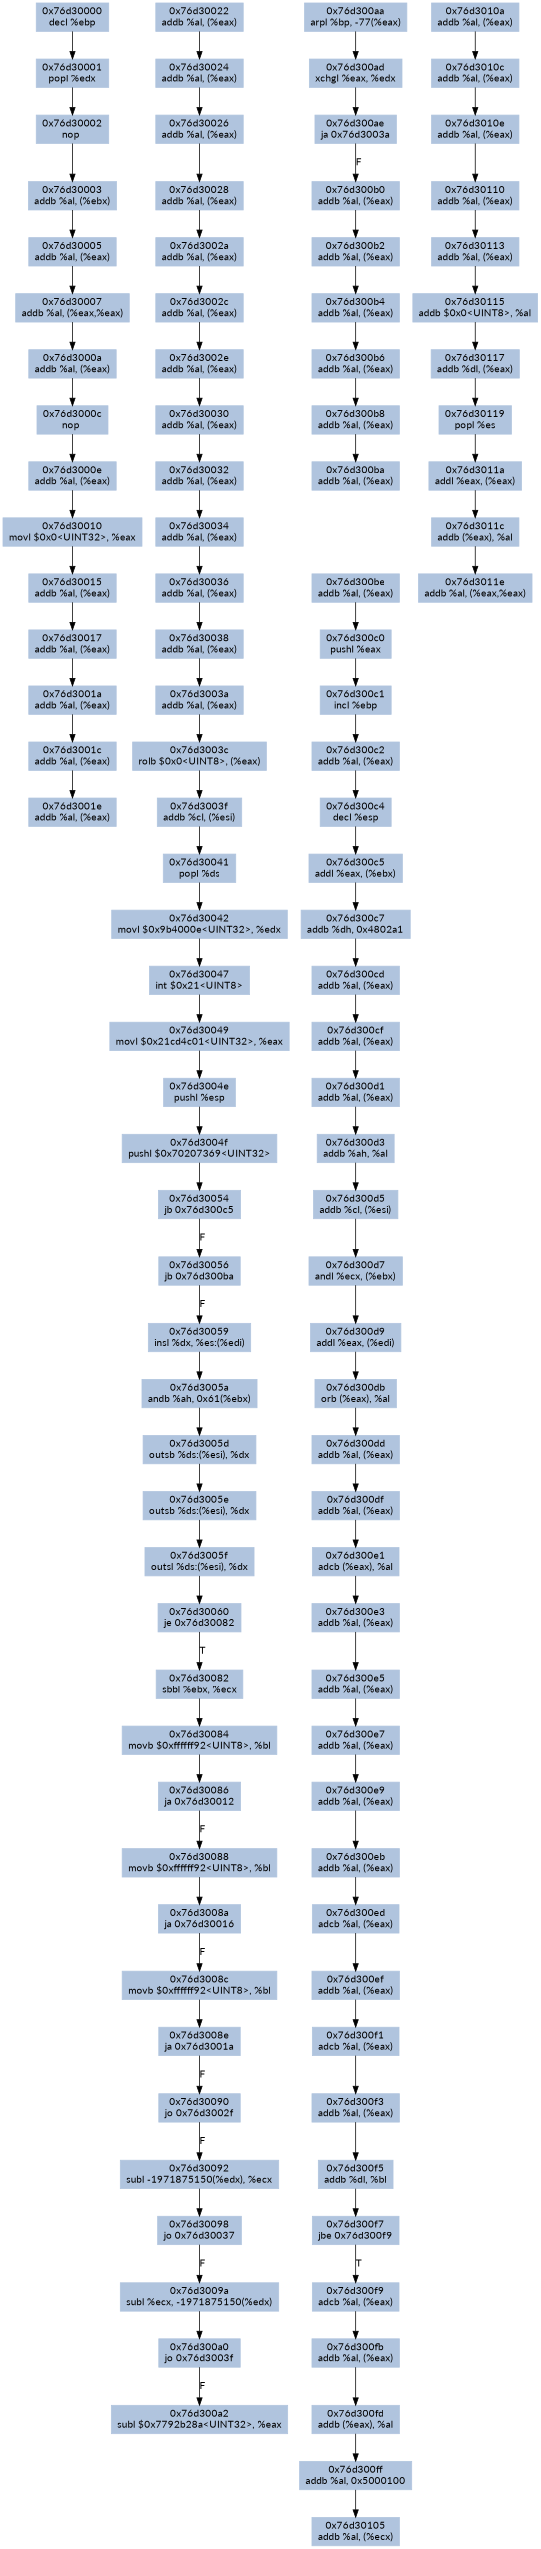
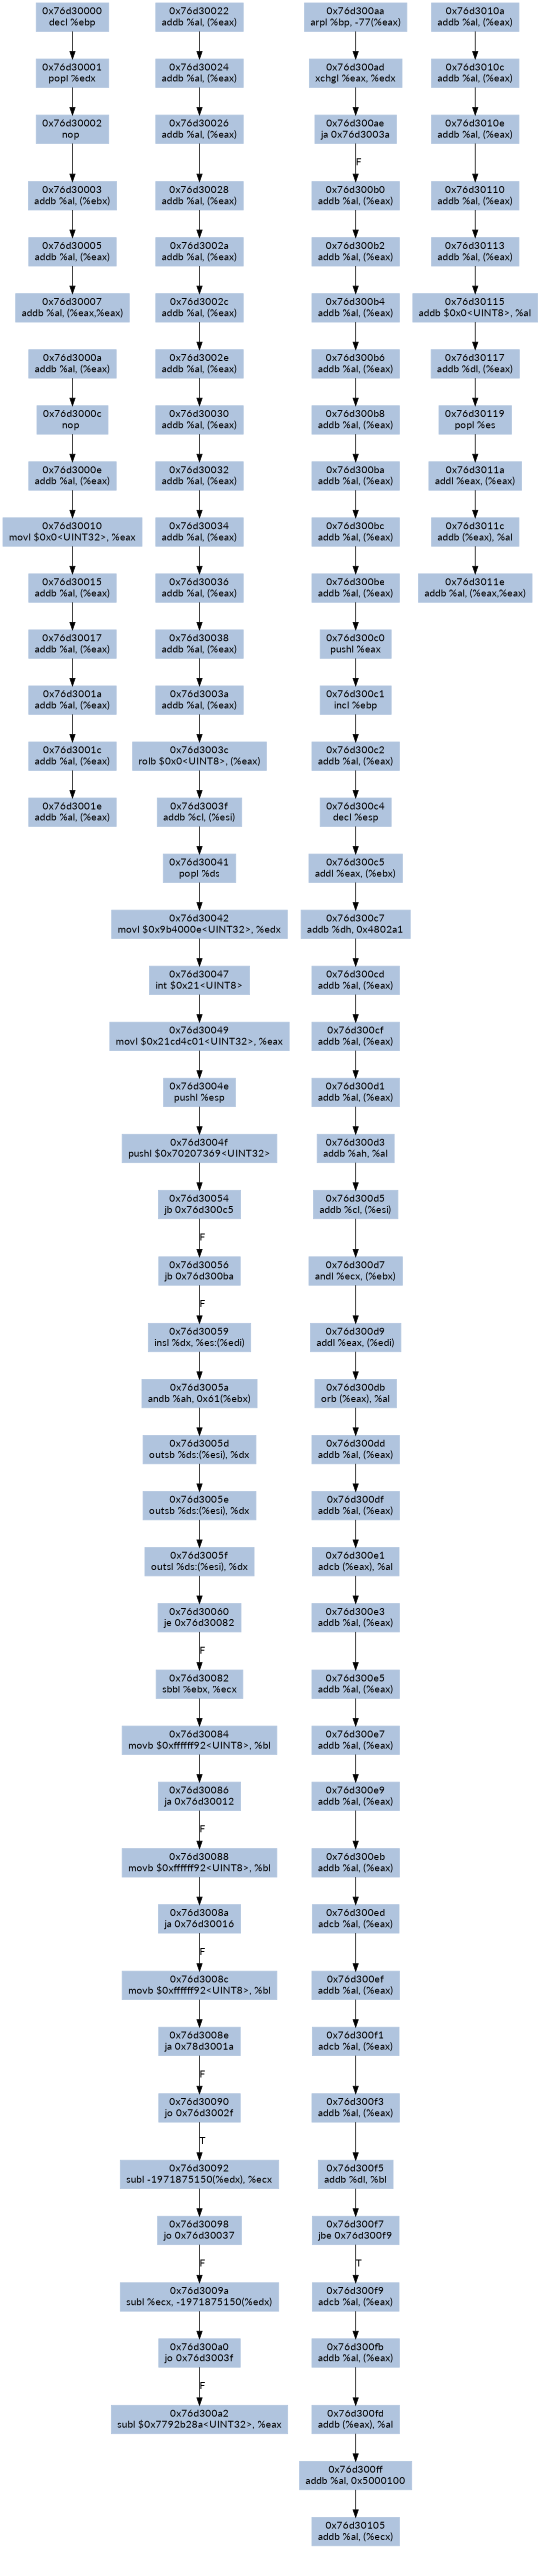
(72, 332) -> none
none -> (356, 532)
(203, 1651) -> (203, 1651)
(200, 2041) -> (200, 2041)
(203, 2141) -> (203, 2141)
